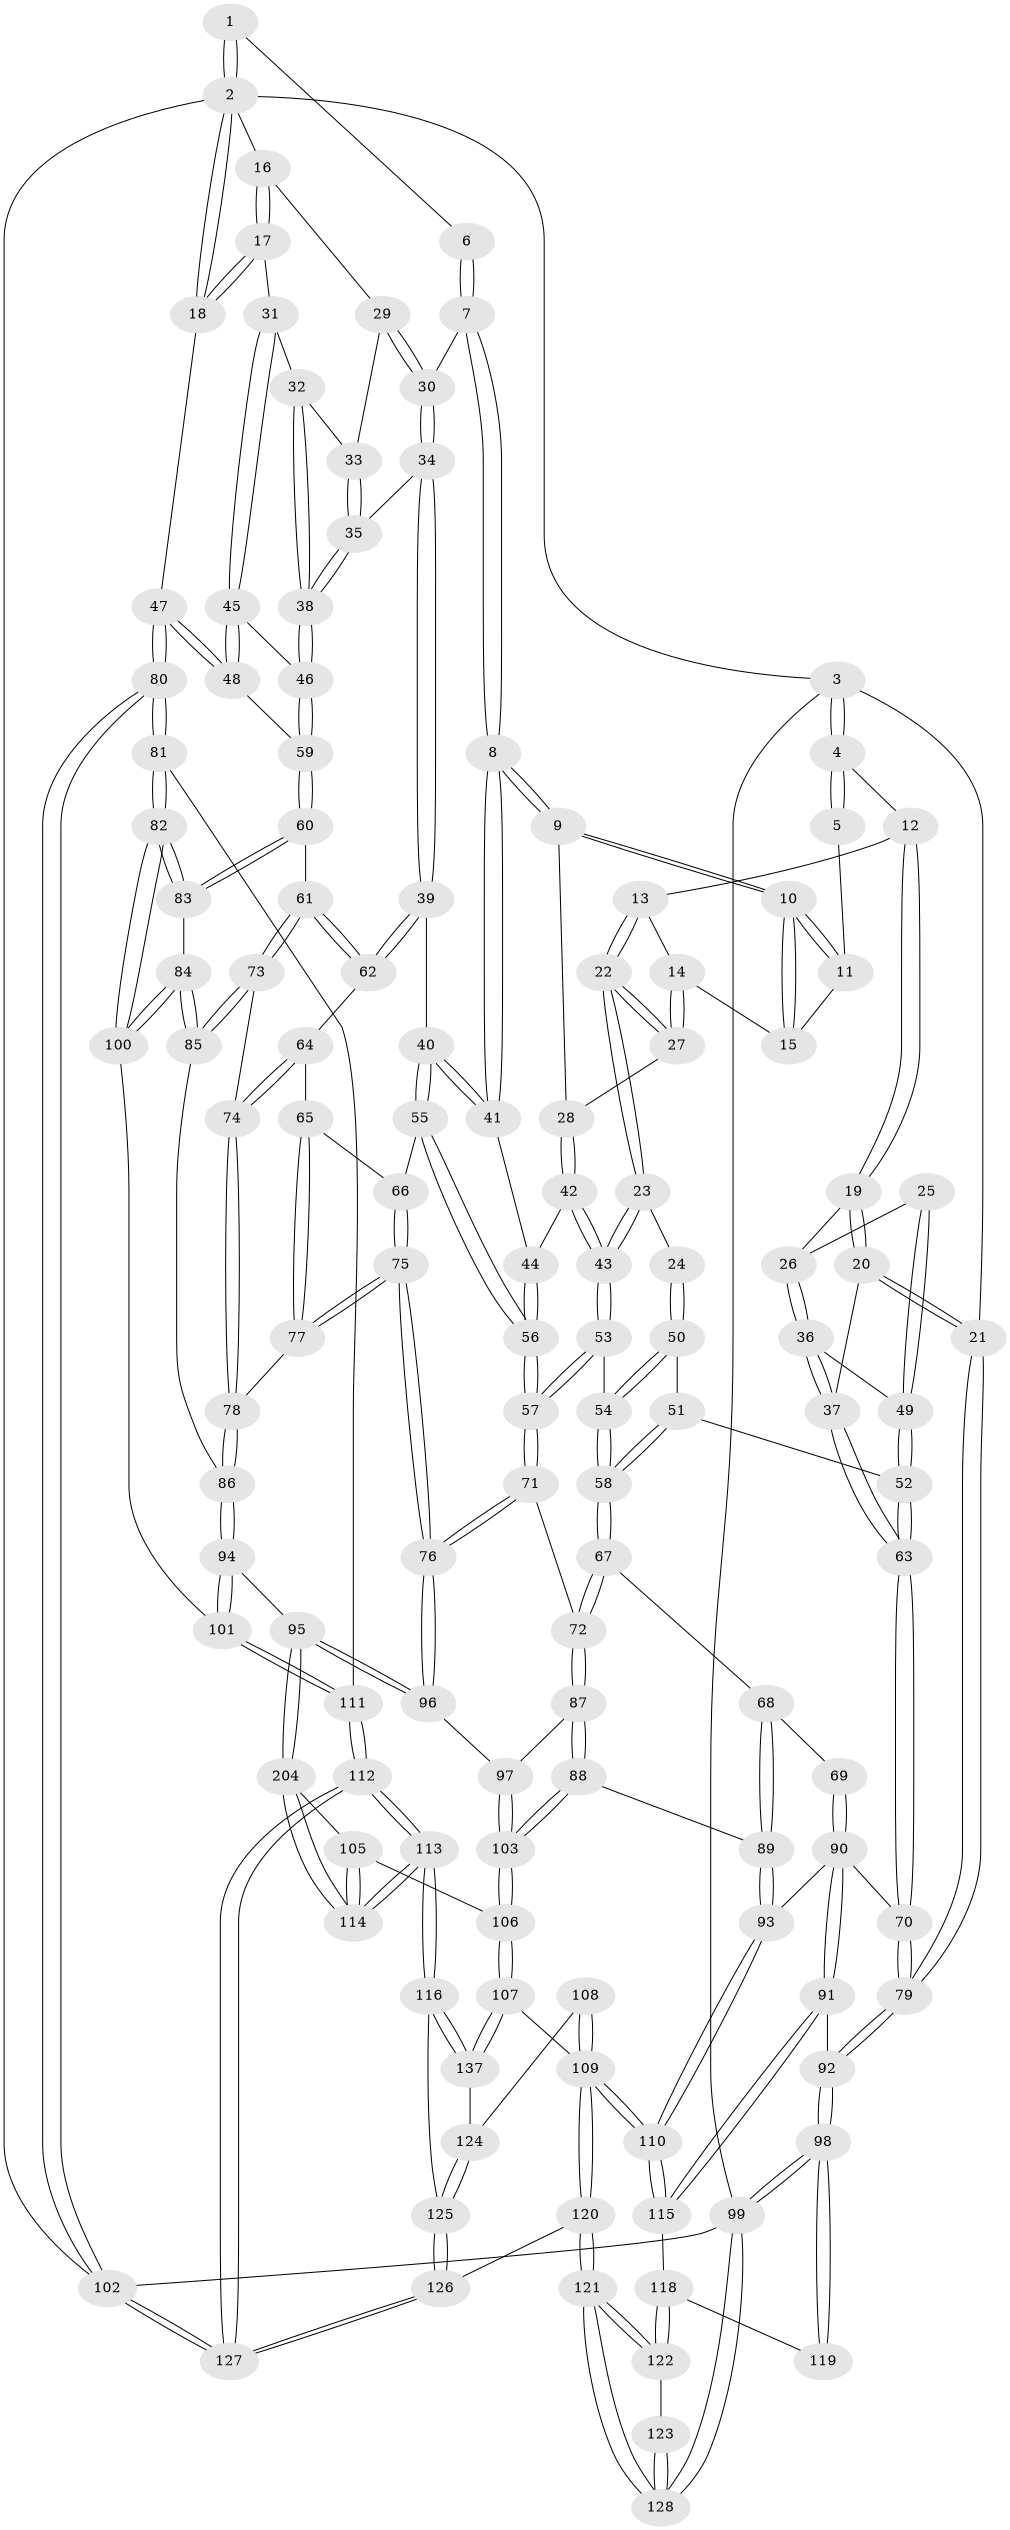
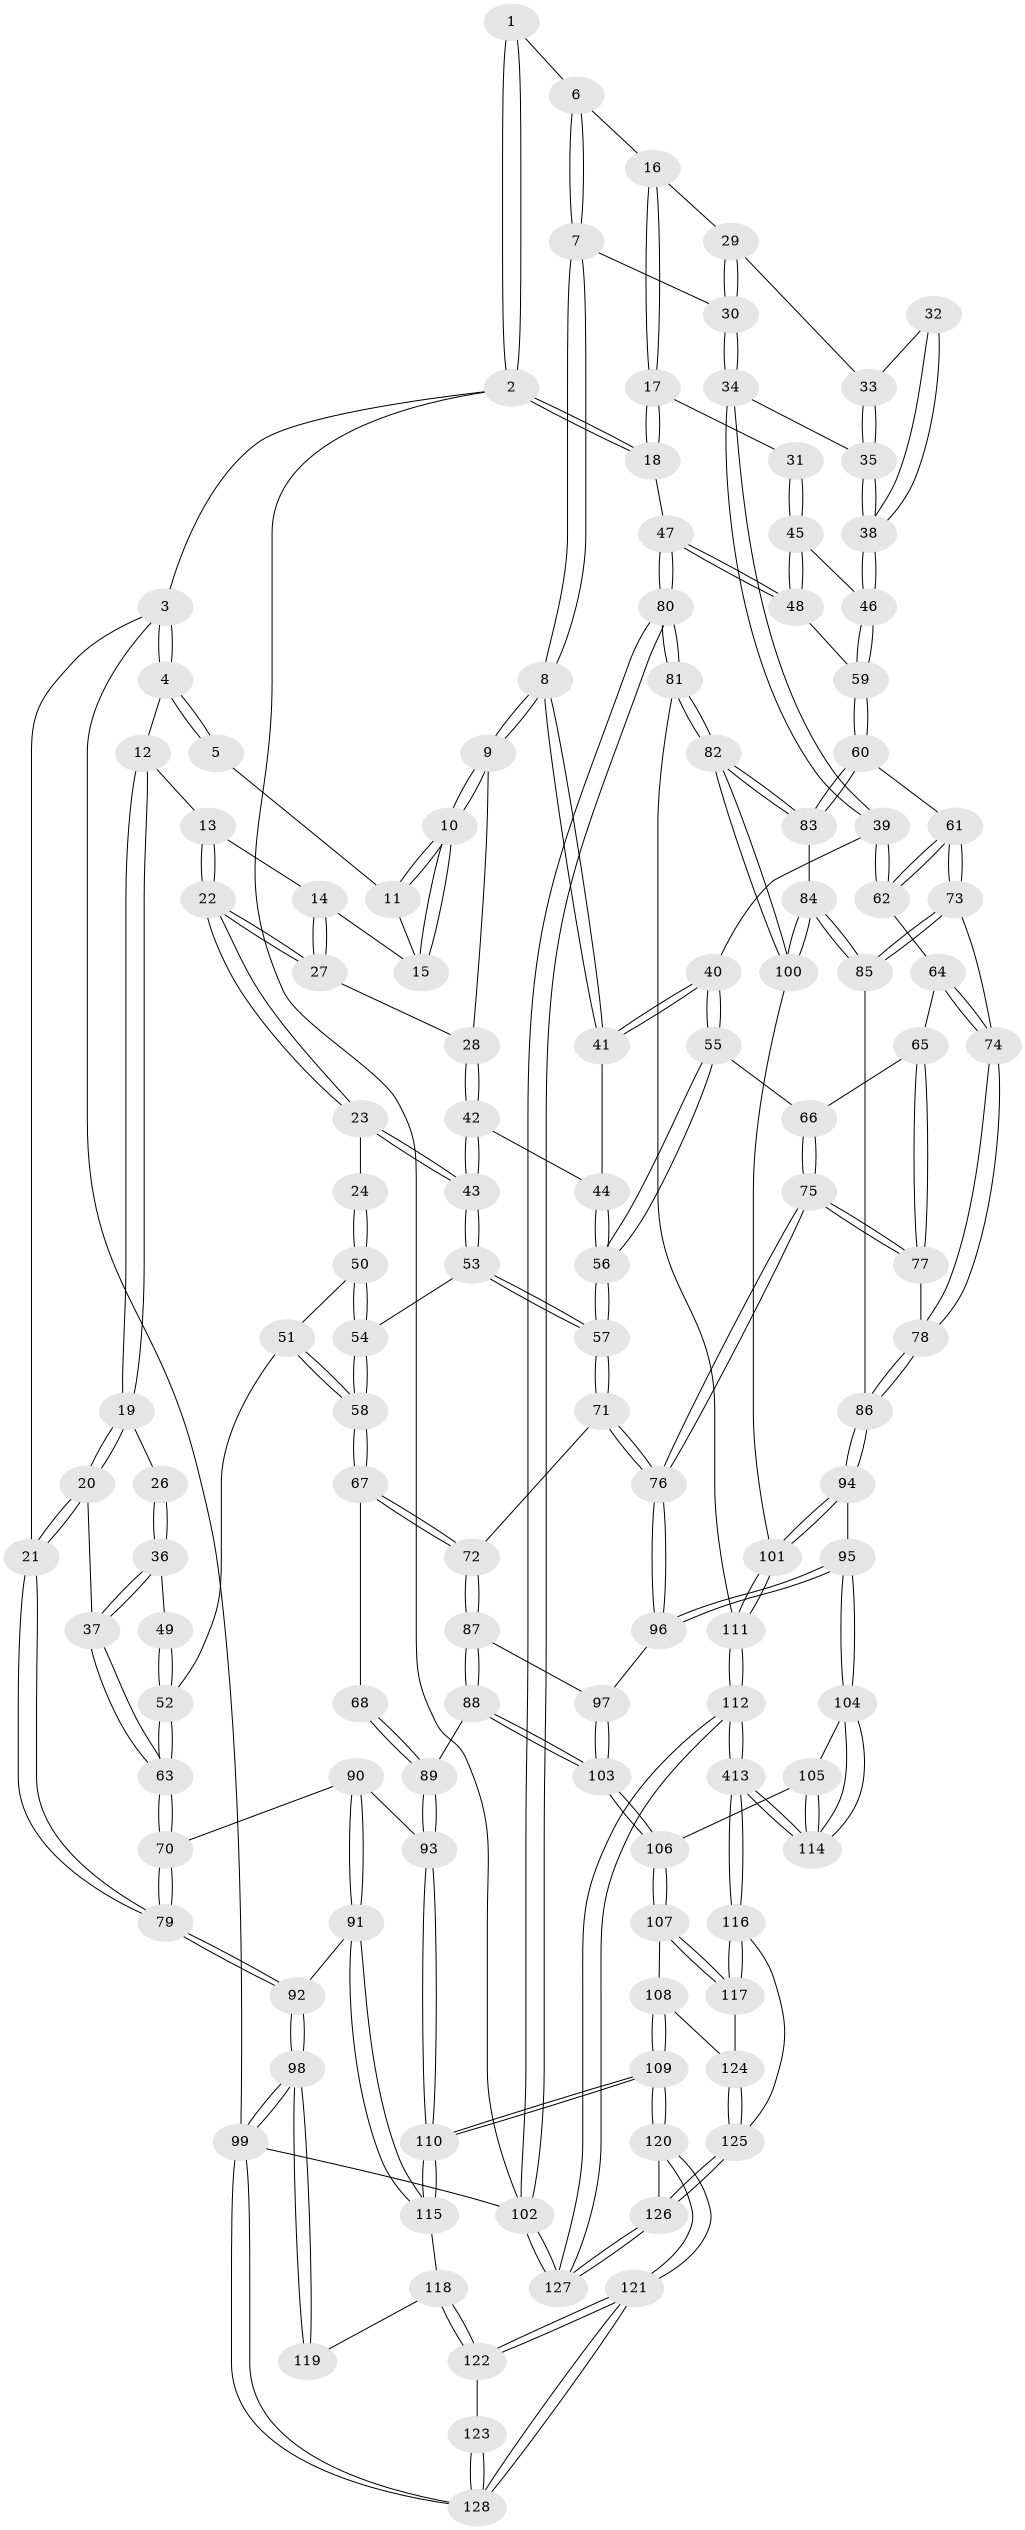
(247, 132) -> (615, 132)
(284, 351) -> none
(927, 1192) -> none
(286, 1777) -> (848, 1704)
(840, 1777) -> none
(429, 1850) -> (736, 1777)
(546, 2033) -> (659, 1960)
(470, 2069) -> (735, 1996)
